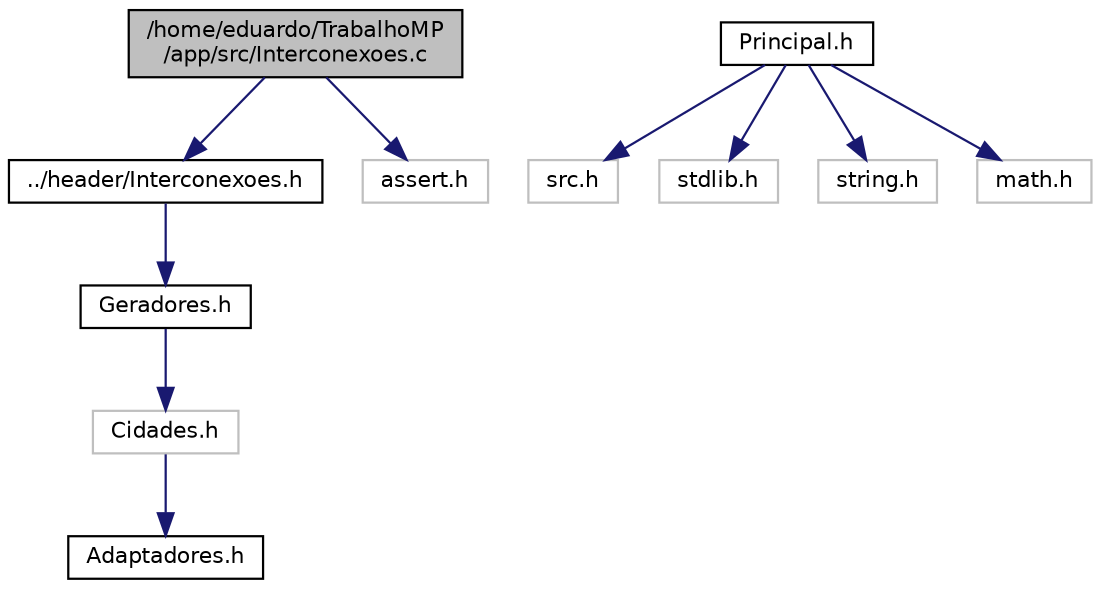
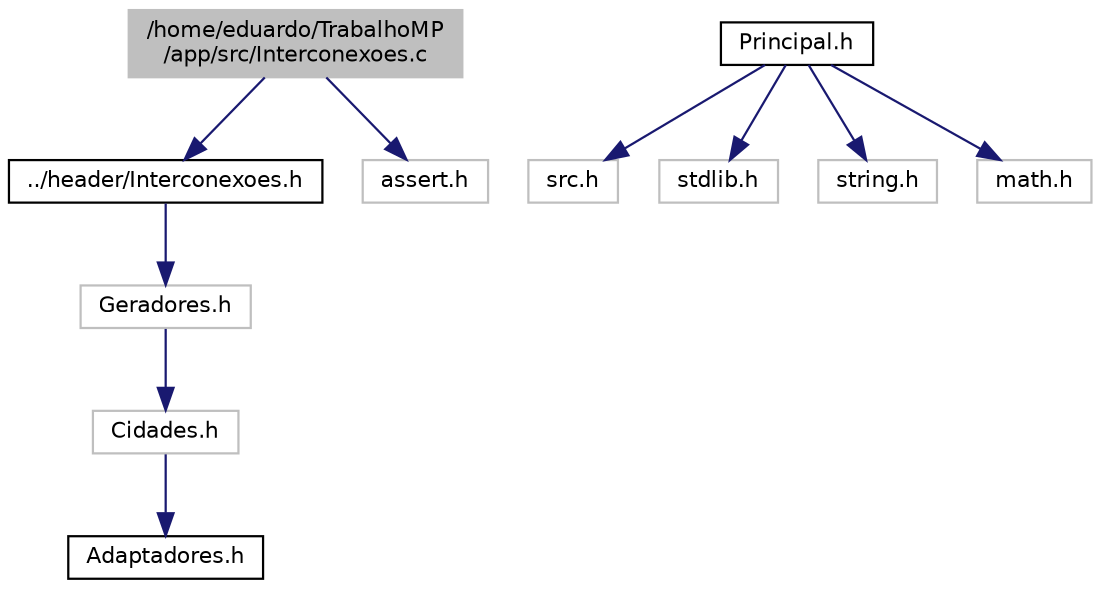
(296, 44) -> (296, 44)
(166, 307) -> (166, 307)
